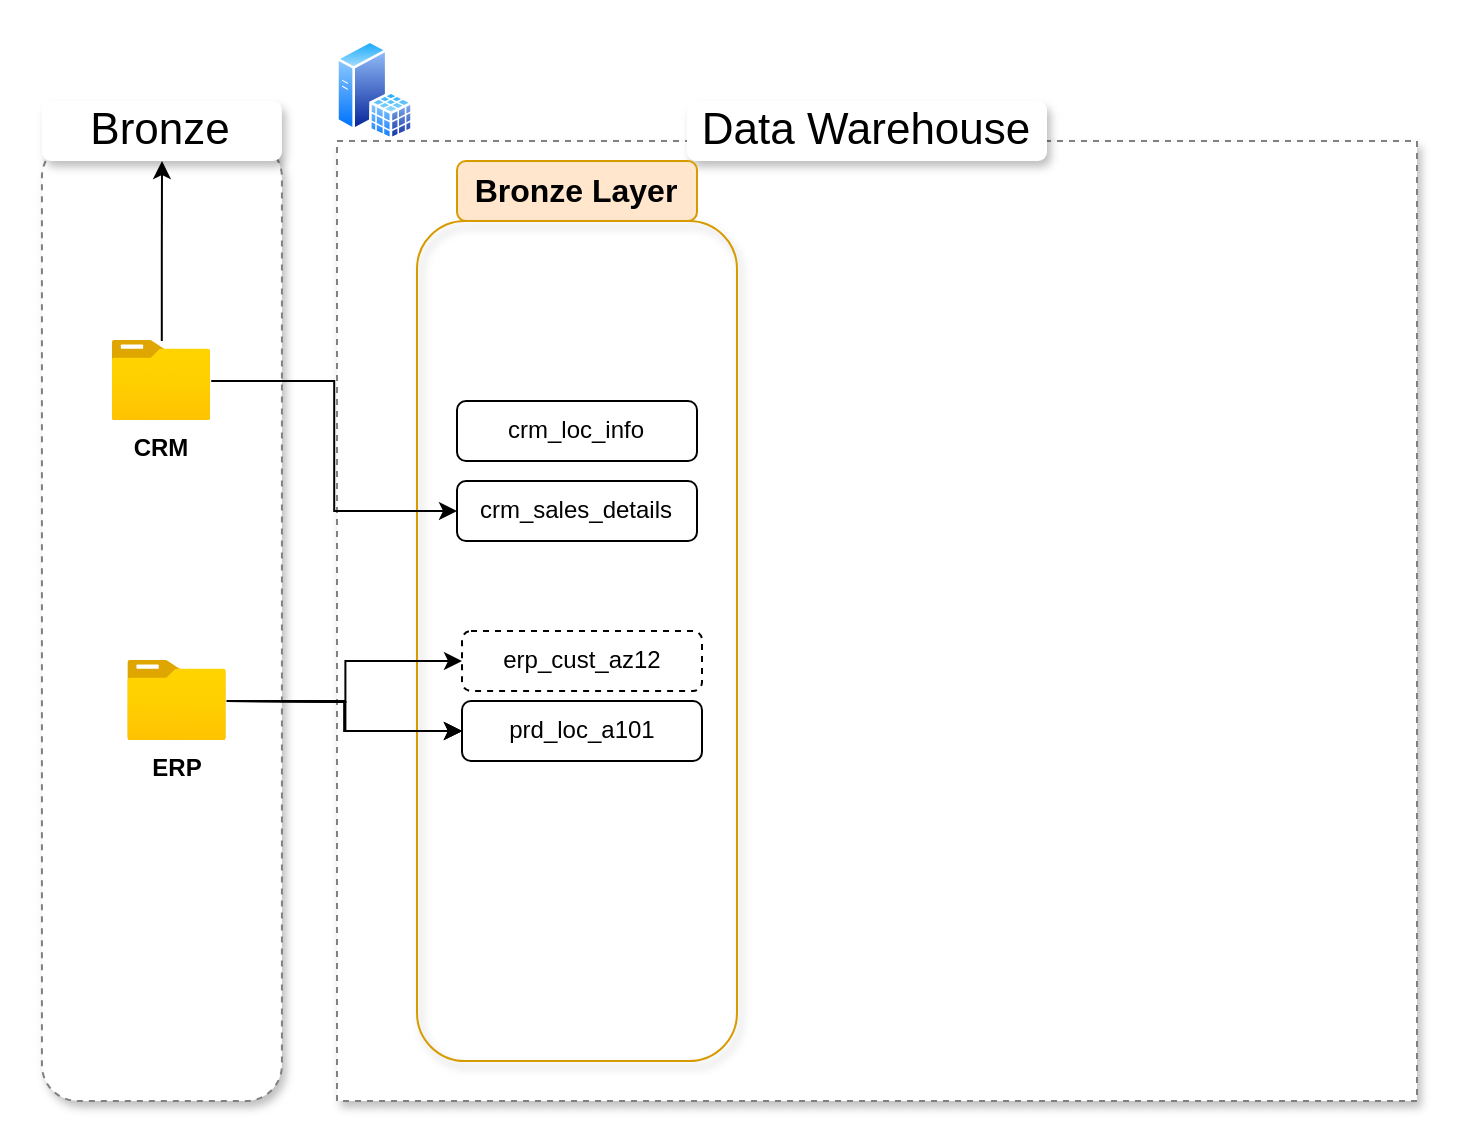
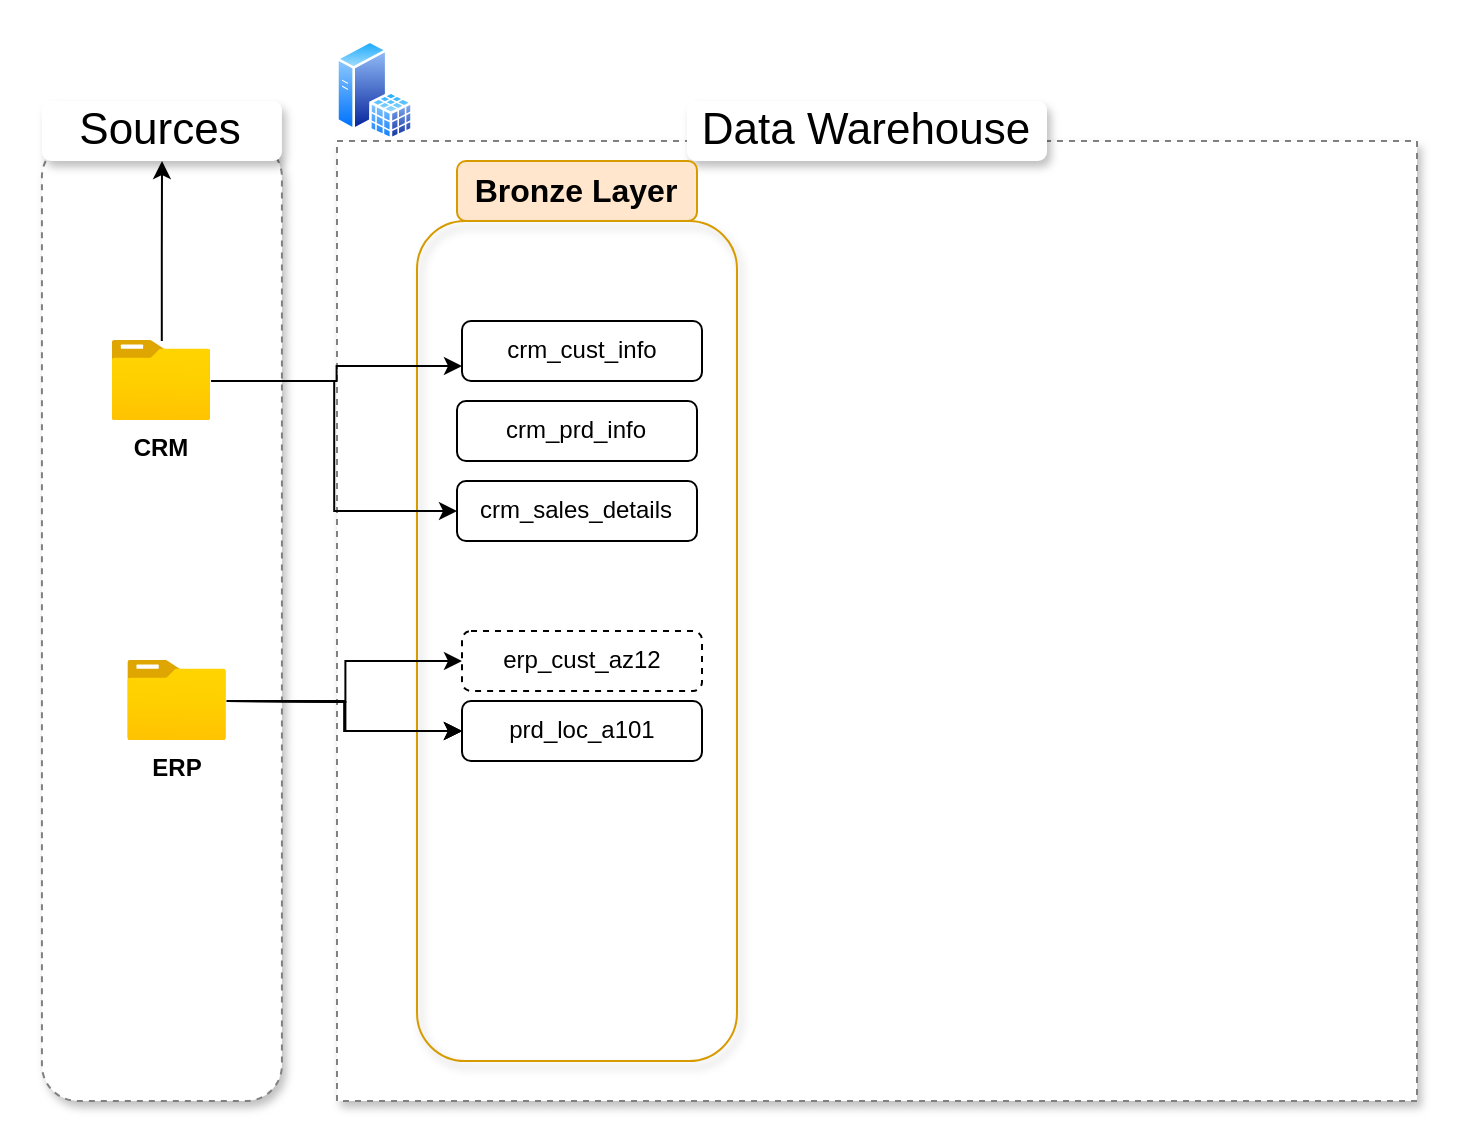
(161, 131) -> (161, 131)
none -> (582, 351)
none -> (386, 366)
(577, 431) -> (577, 431)
